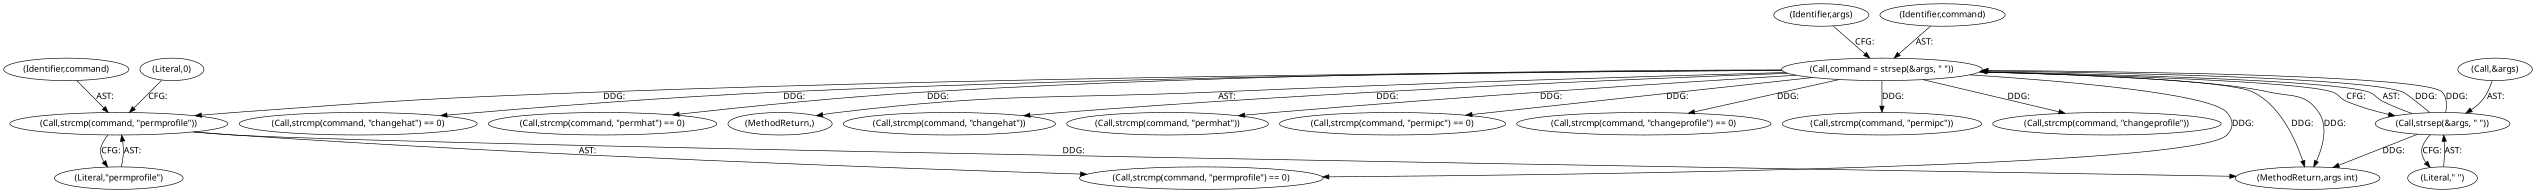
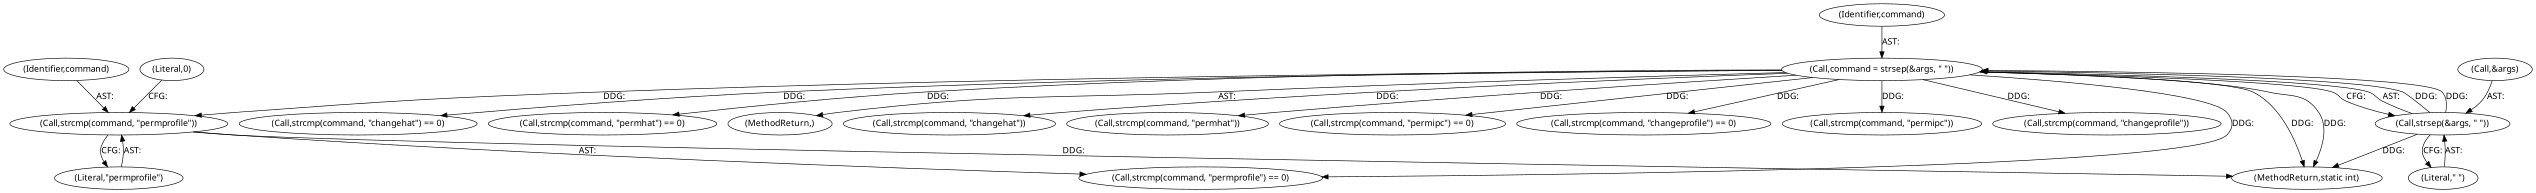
(1821, 15) -> none
(2308, 178) -> (2307, 178)
